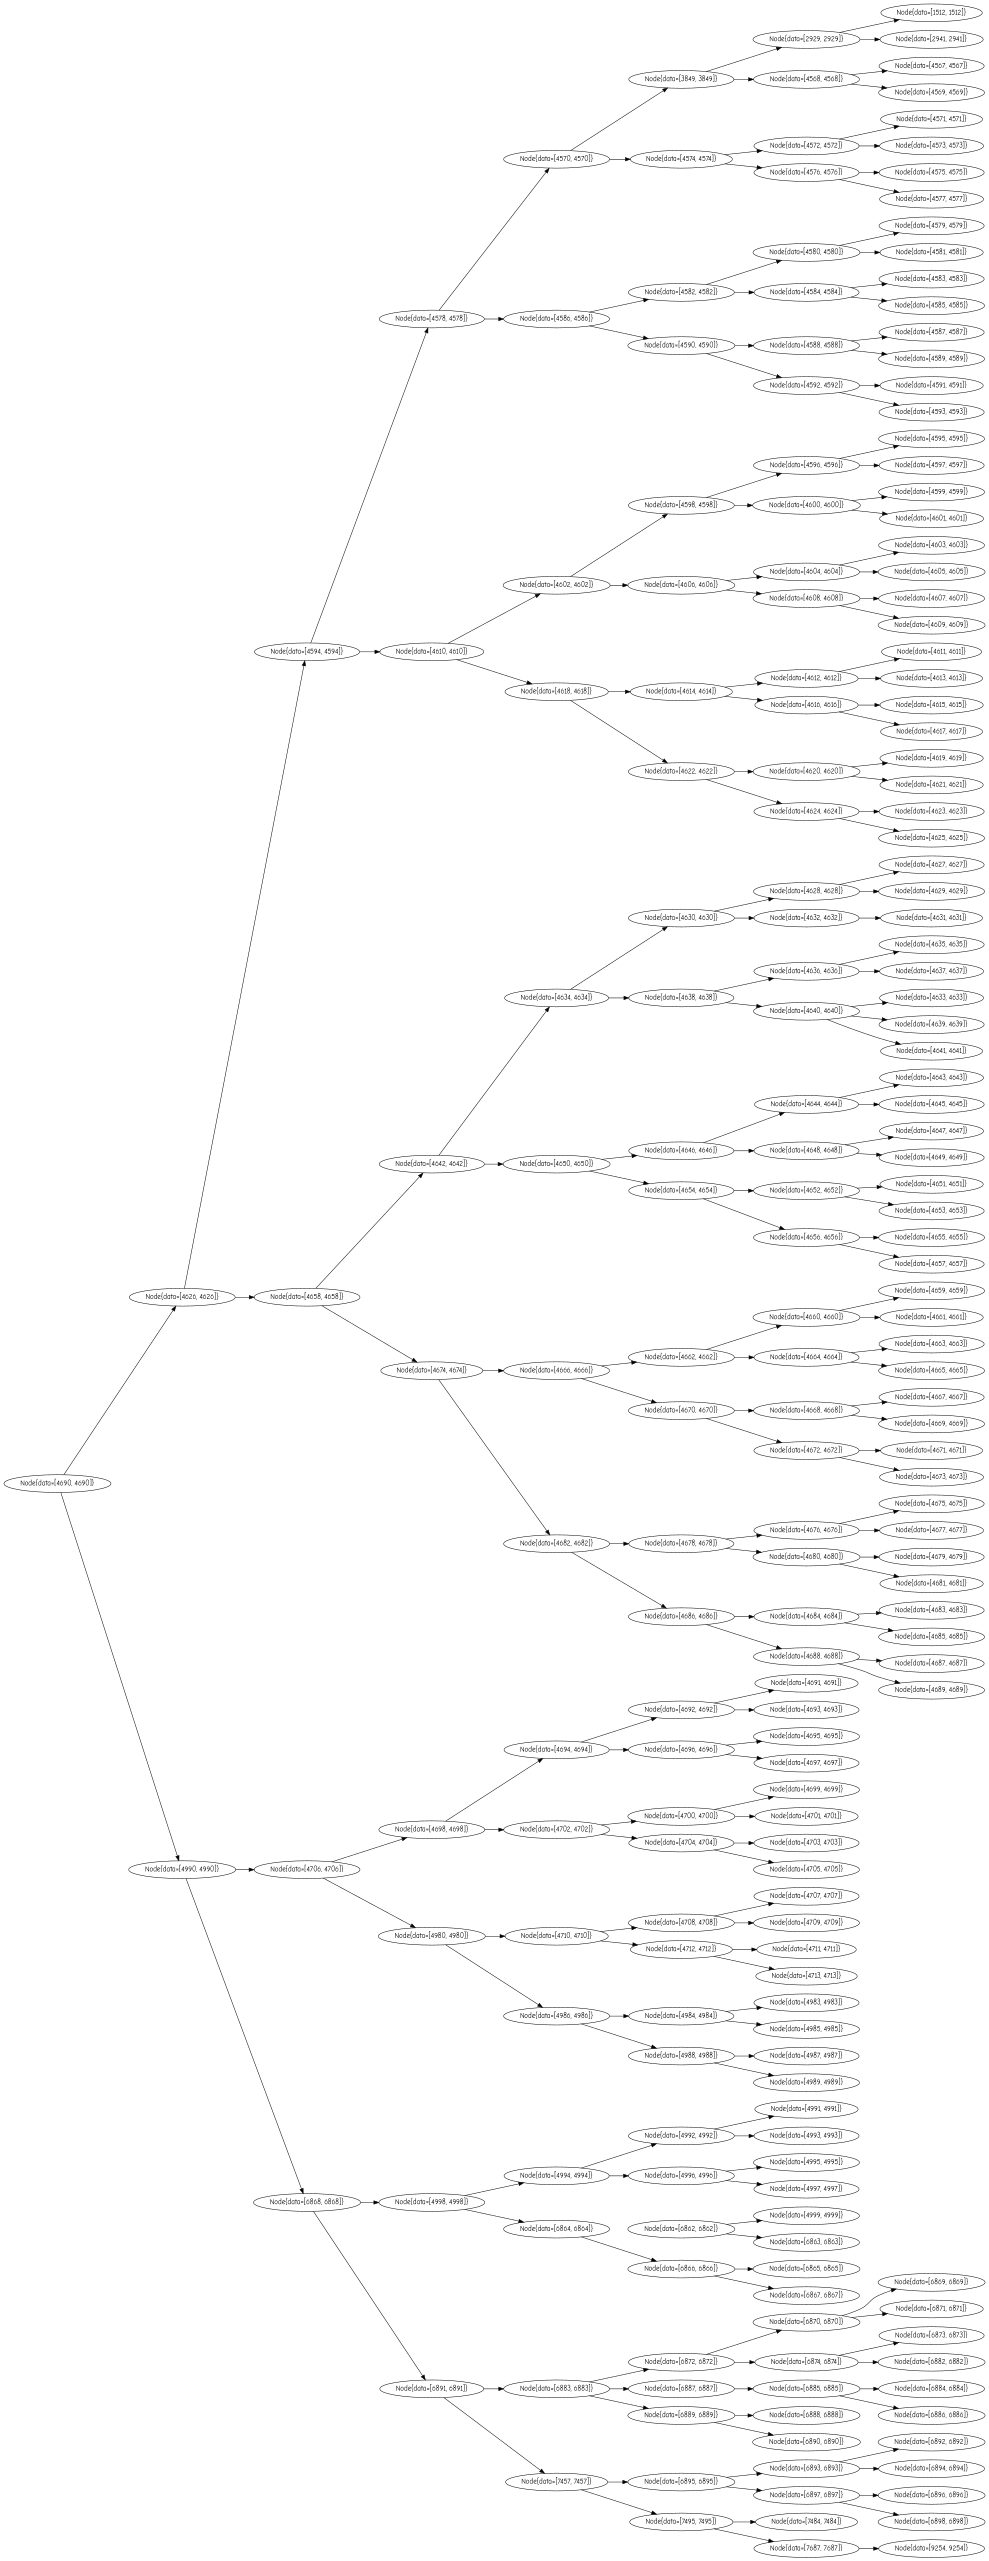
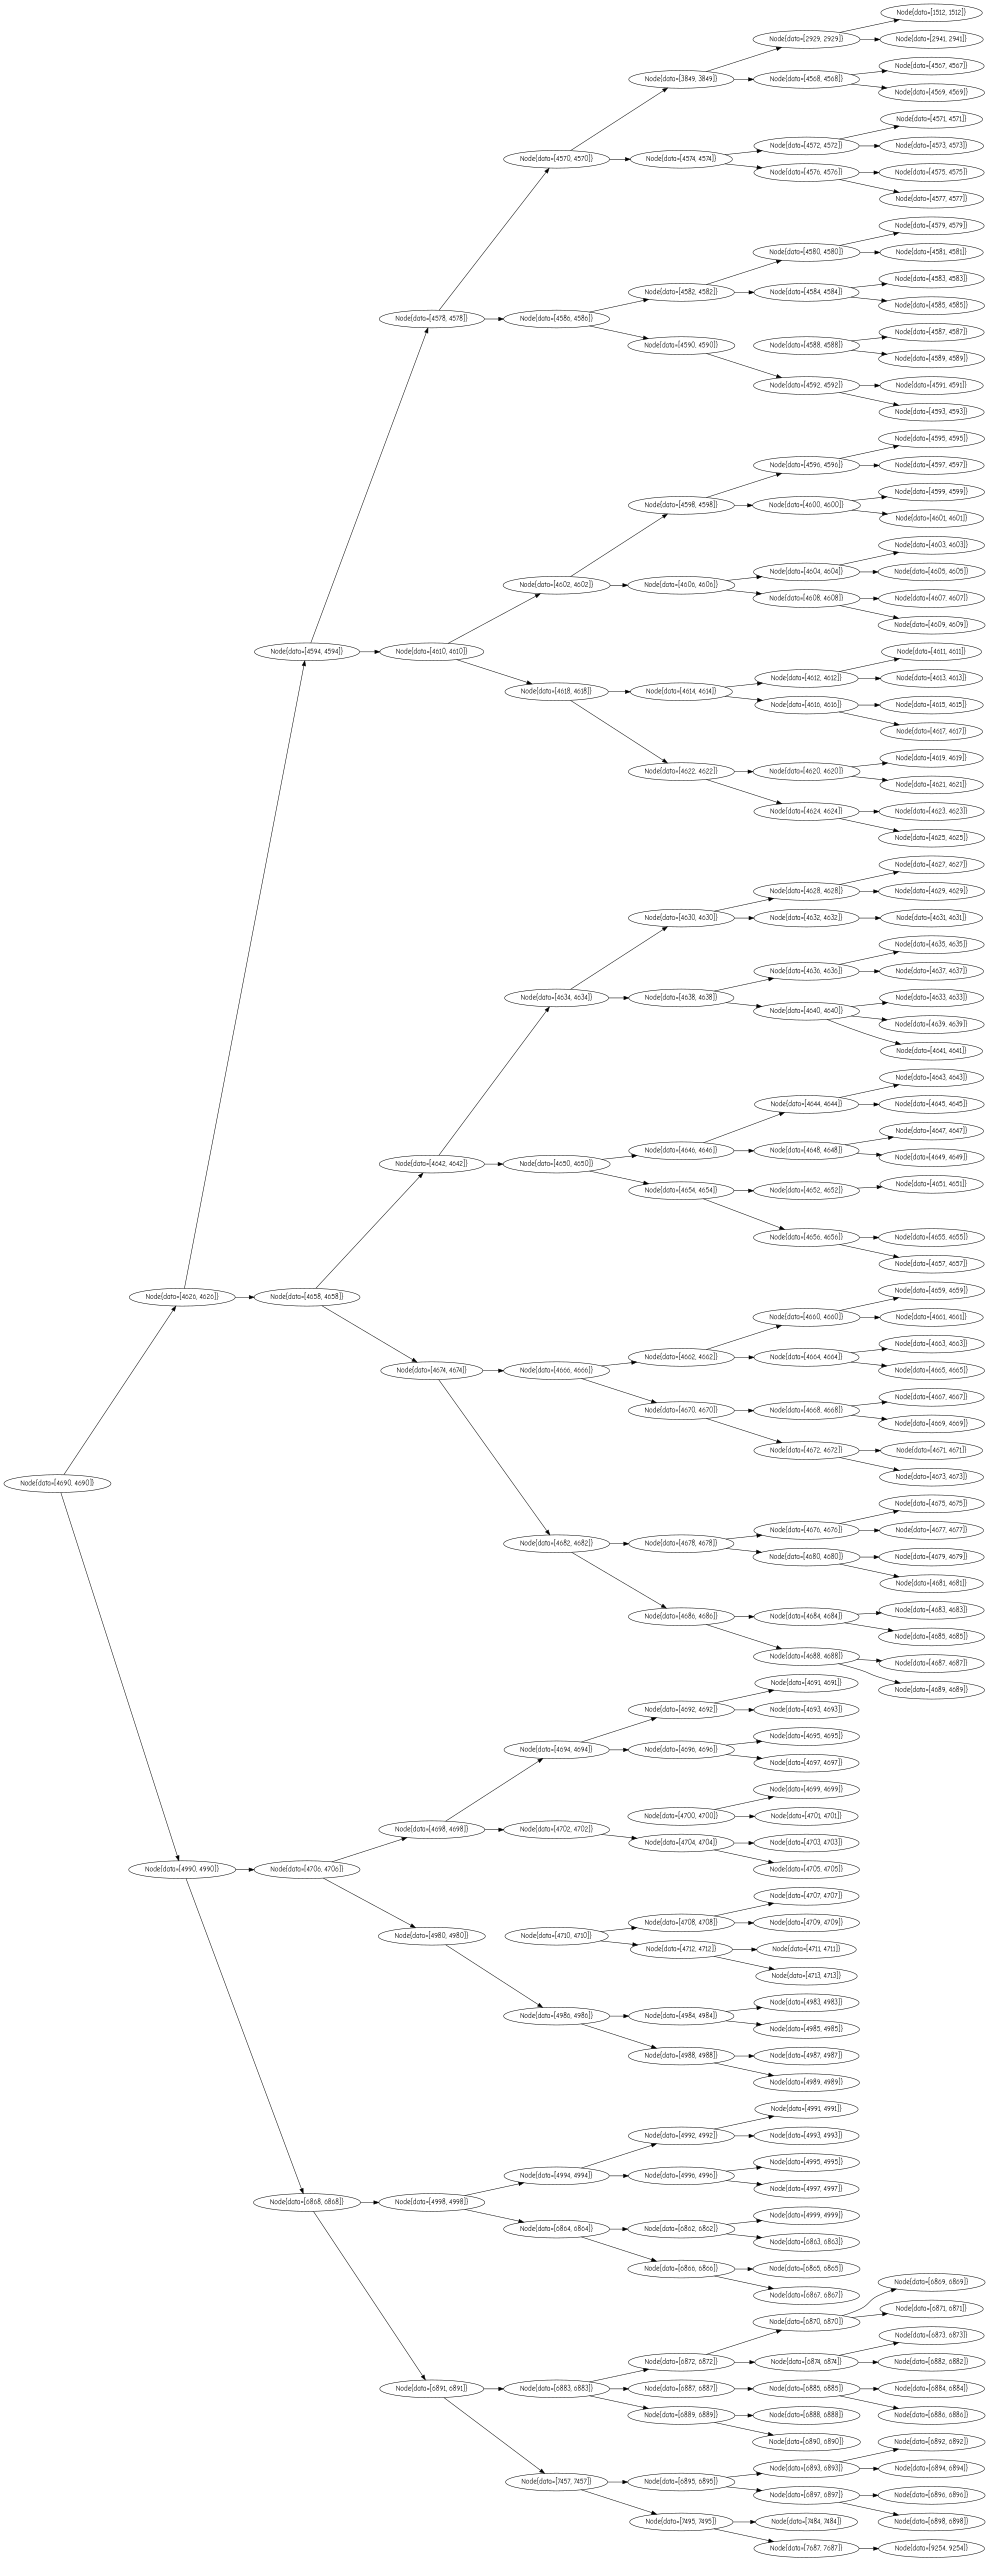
(742, 346) -> none
(932, 1211) -> none
(616, 1823) -> none
(493, 1936) -> none
none -> (616, 2229)
